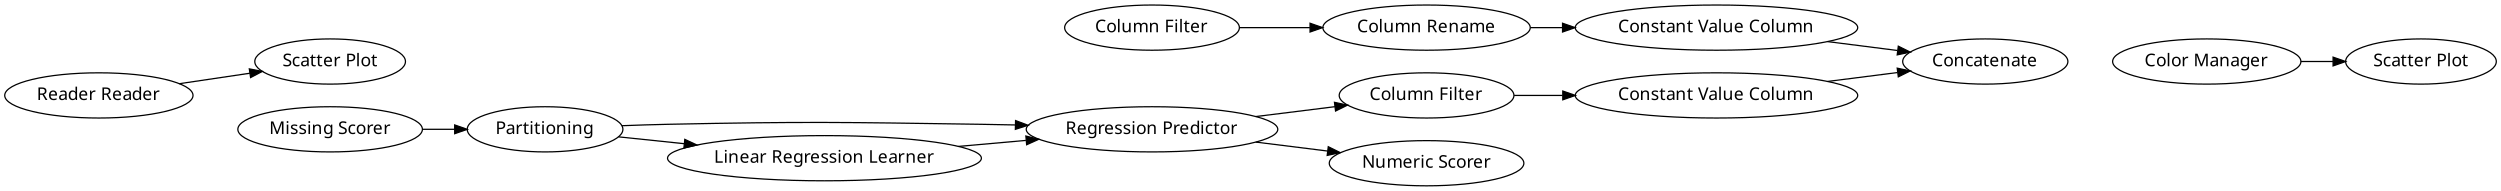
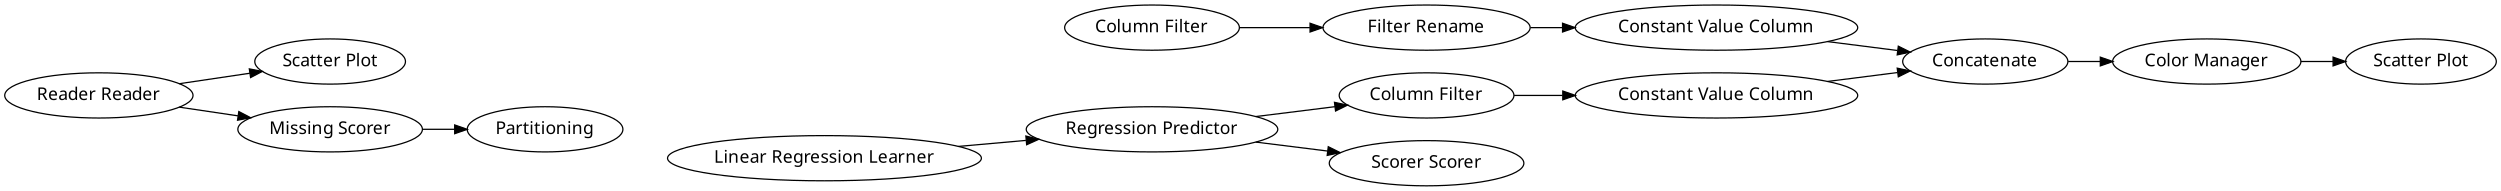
(1427, 28) -> (1427, 28)
none -> (2084, 62)
none -> (209, 111)
(819, 122) -> none
(651, 140) -> none
(1427, 163) -> (1427, 163)
